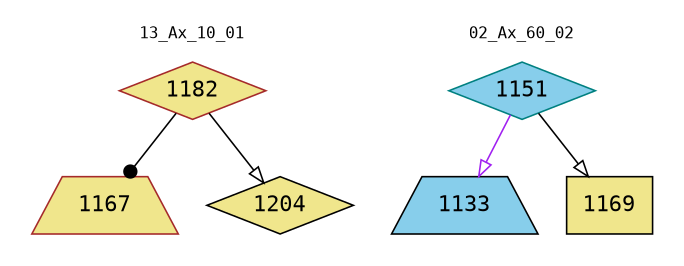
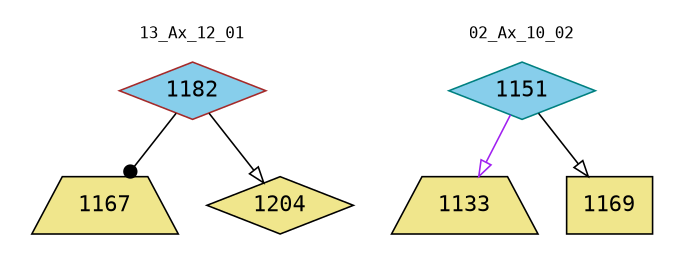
(193, 34) -> (193, 34)
(522, 34) -> (522, 34)
(193, 91) -> (193, 91)
(105, 205) -> (105, 205)
(465, 205) -> (465, 205)
